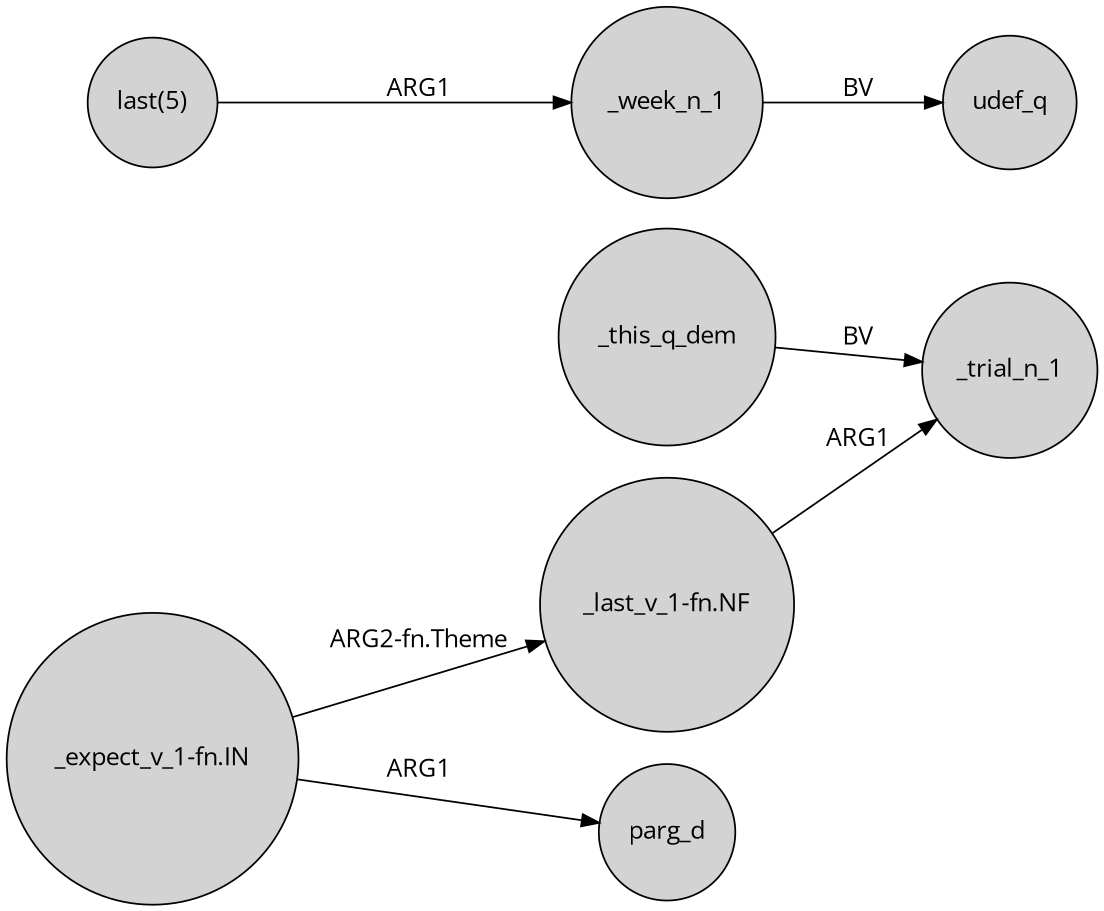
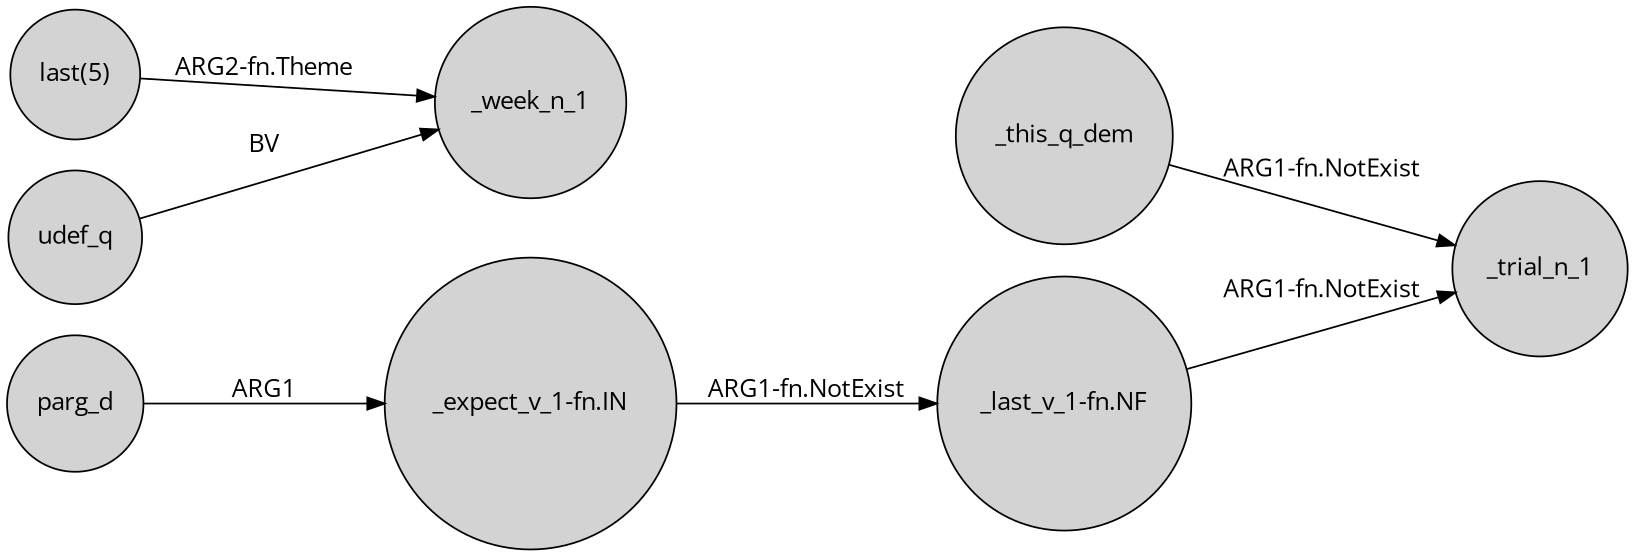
(419, 89) -> (264, 68)
(844, 103) -> (281, 177)
(858, 338) -> (1322, 170)
(858, 439) -> (1322, 291)
(419, 641) -> (807, 390)
(439, 800) -> (255, 404)
